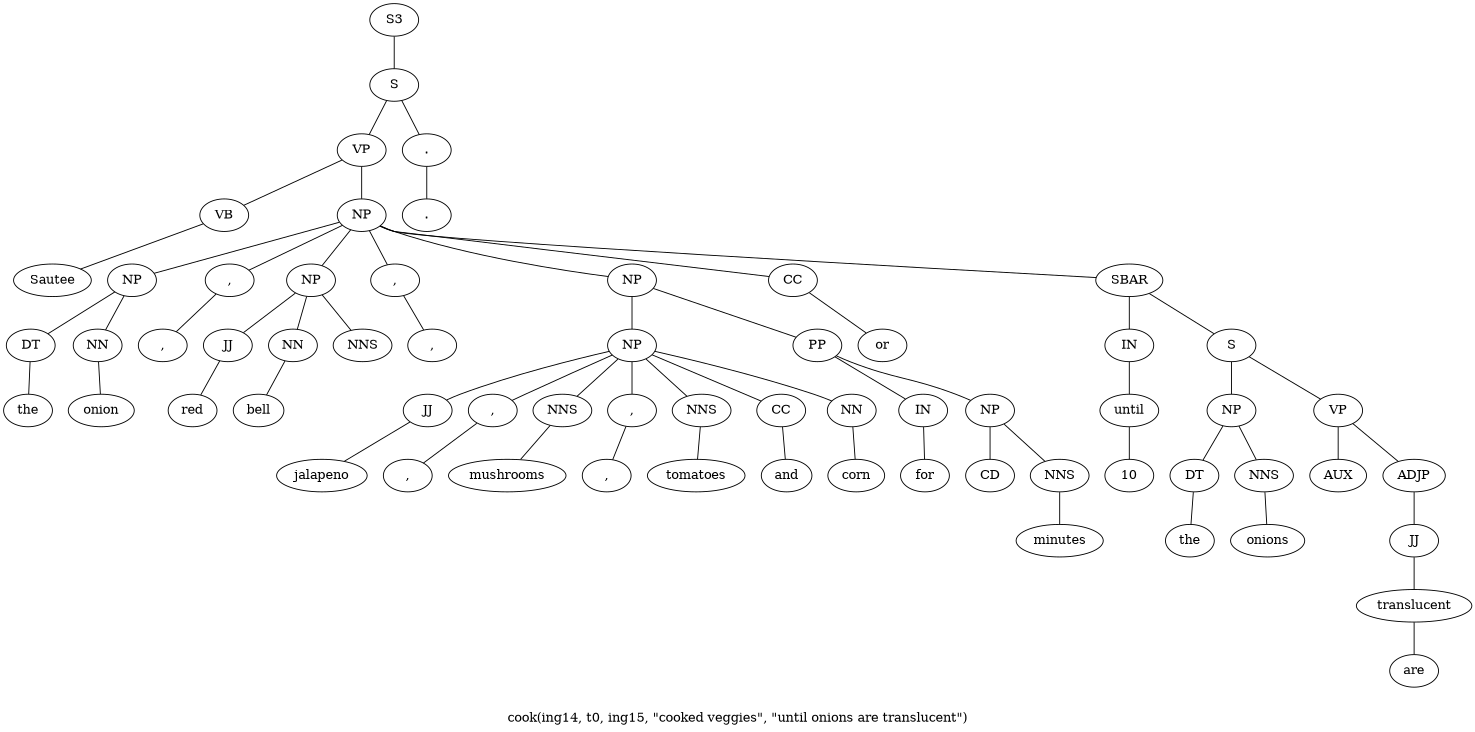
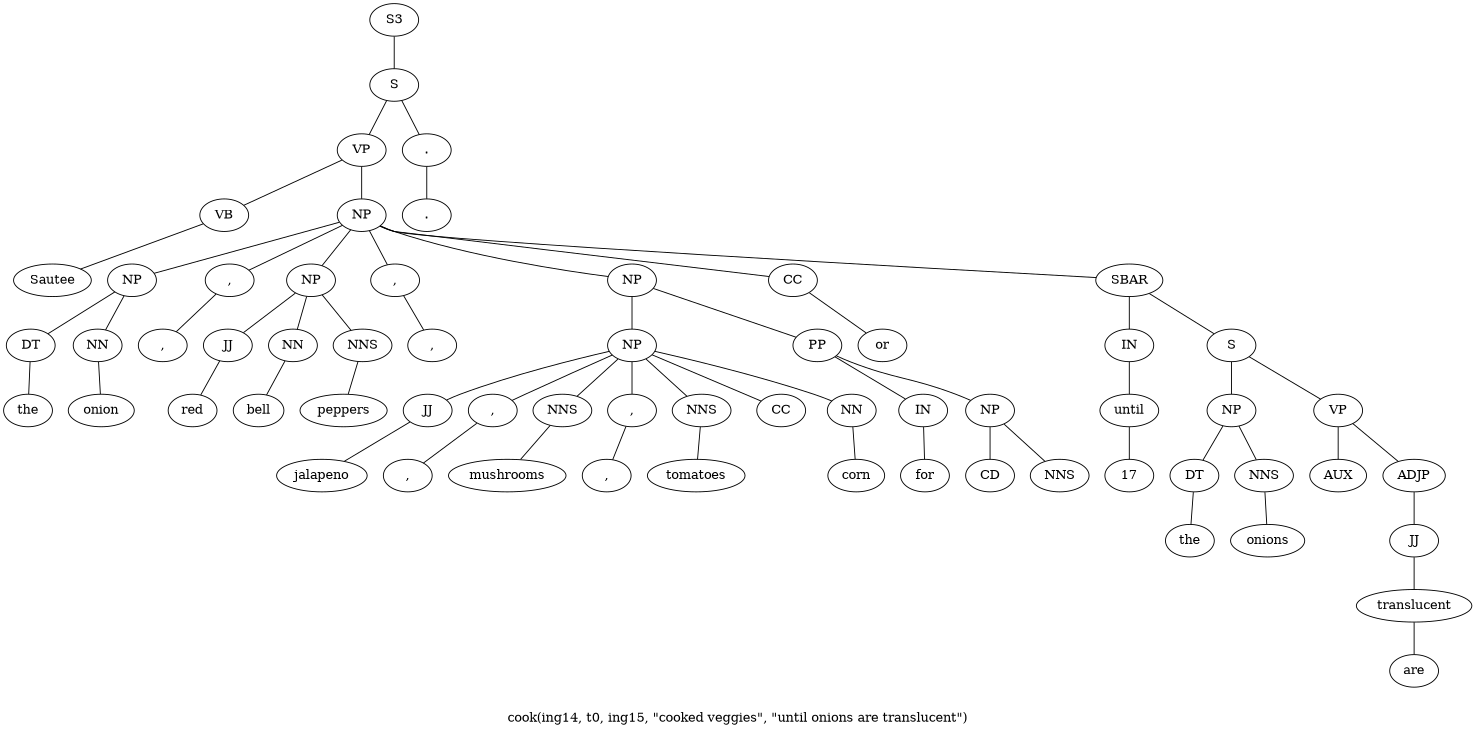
none -> (344, 410)
(787, 476) -> none
(1129, 476) -> (1129, 476)
(1060, 541) -> none
